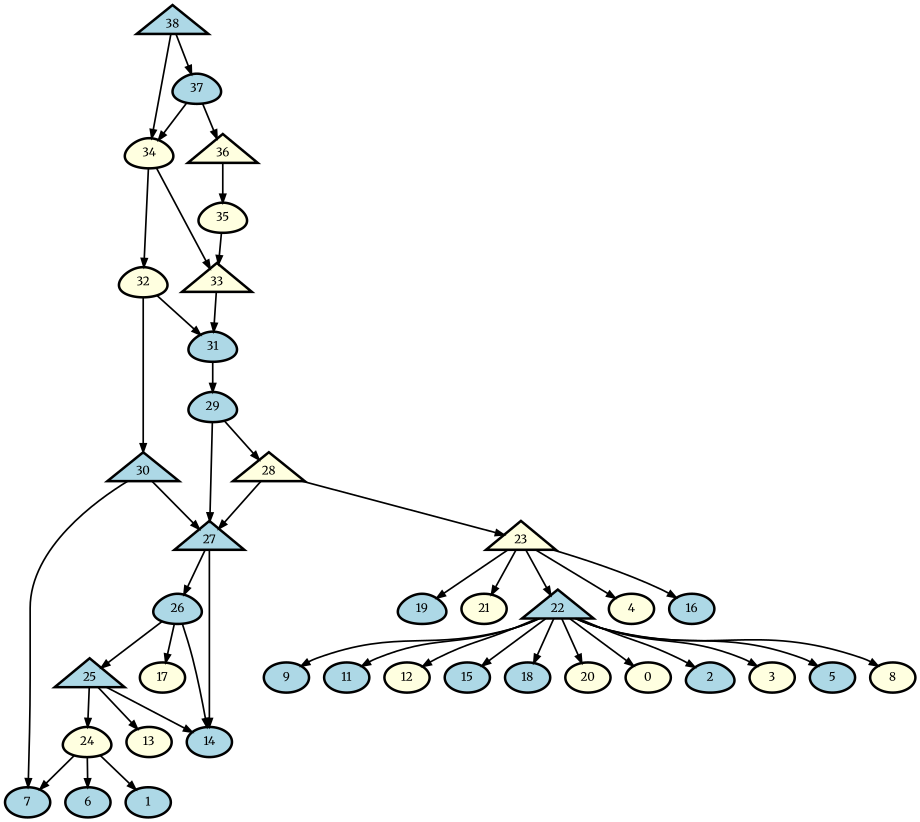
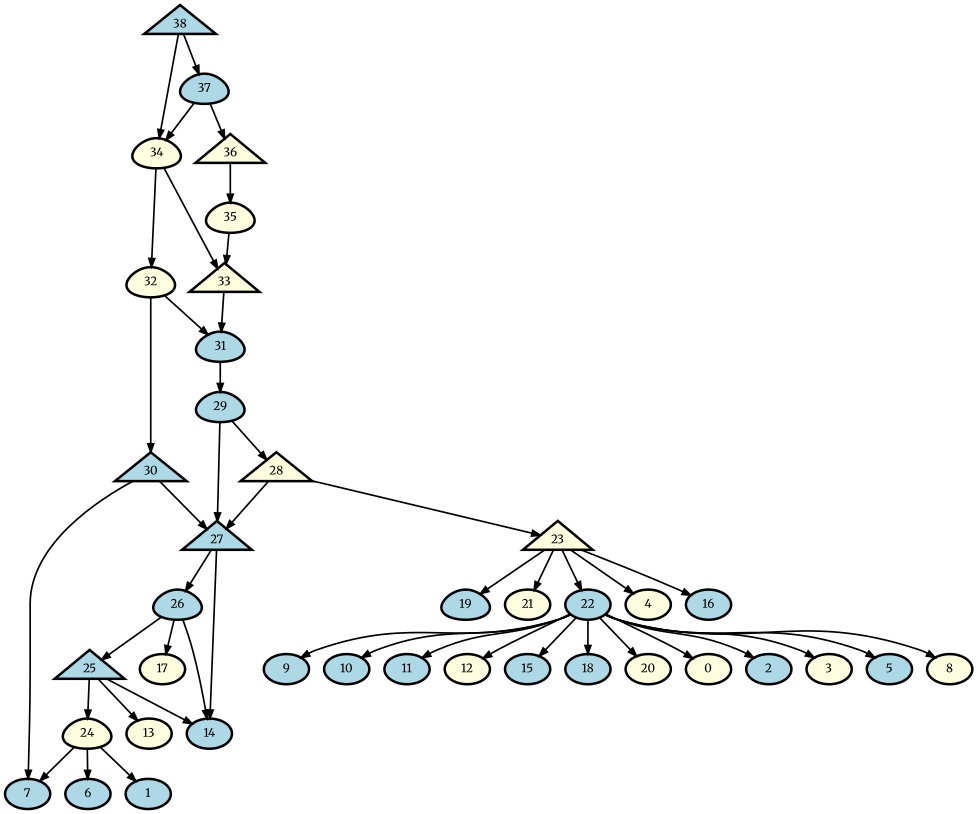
(558, 609) -> (588, 605)
none -> (347, 669)
(710, 678) -> (769, 669)
